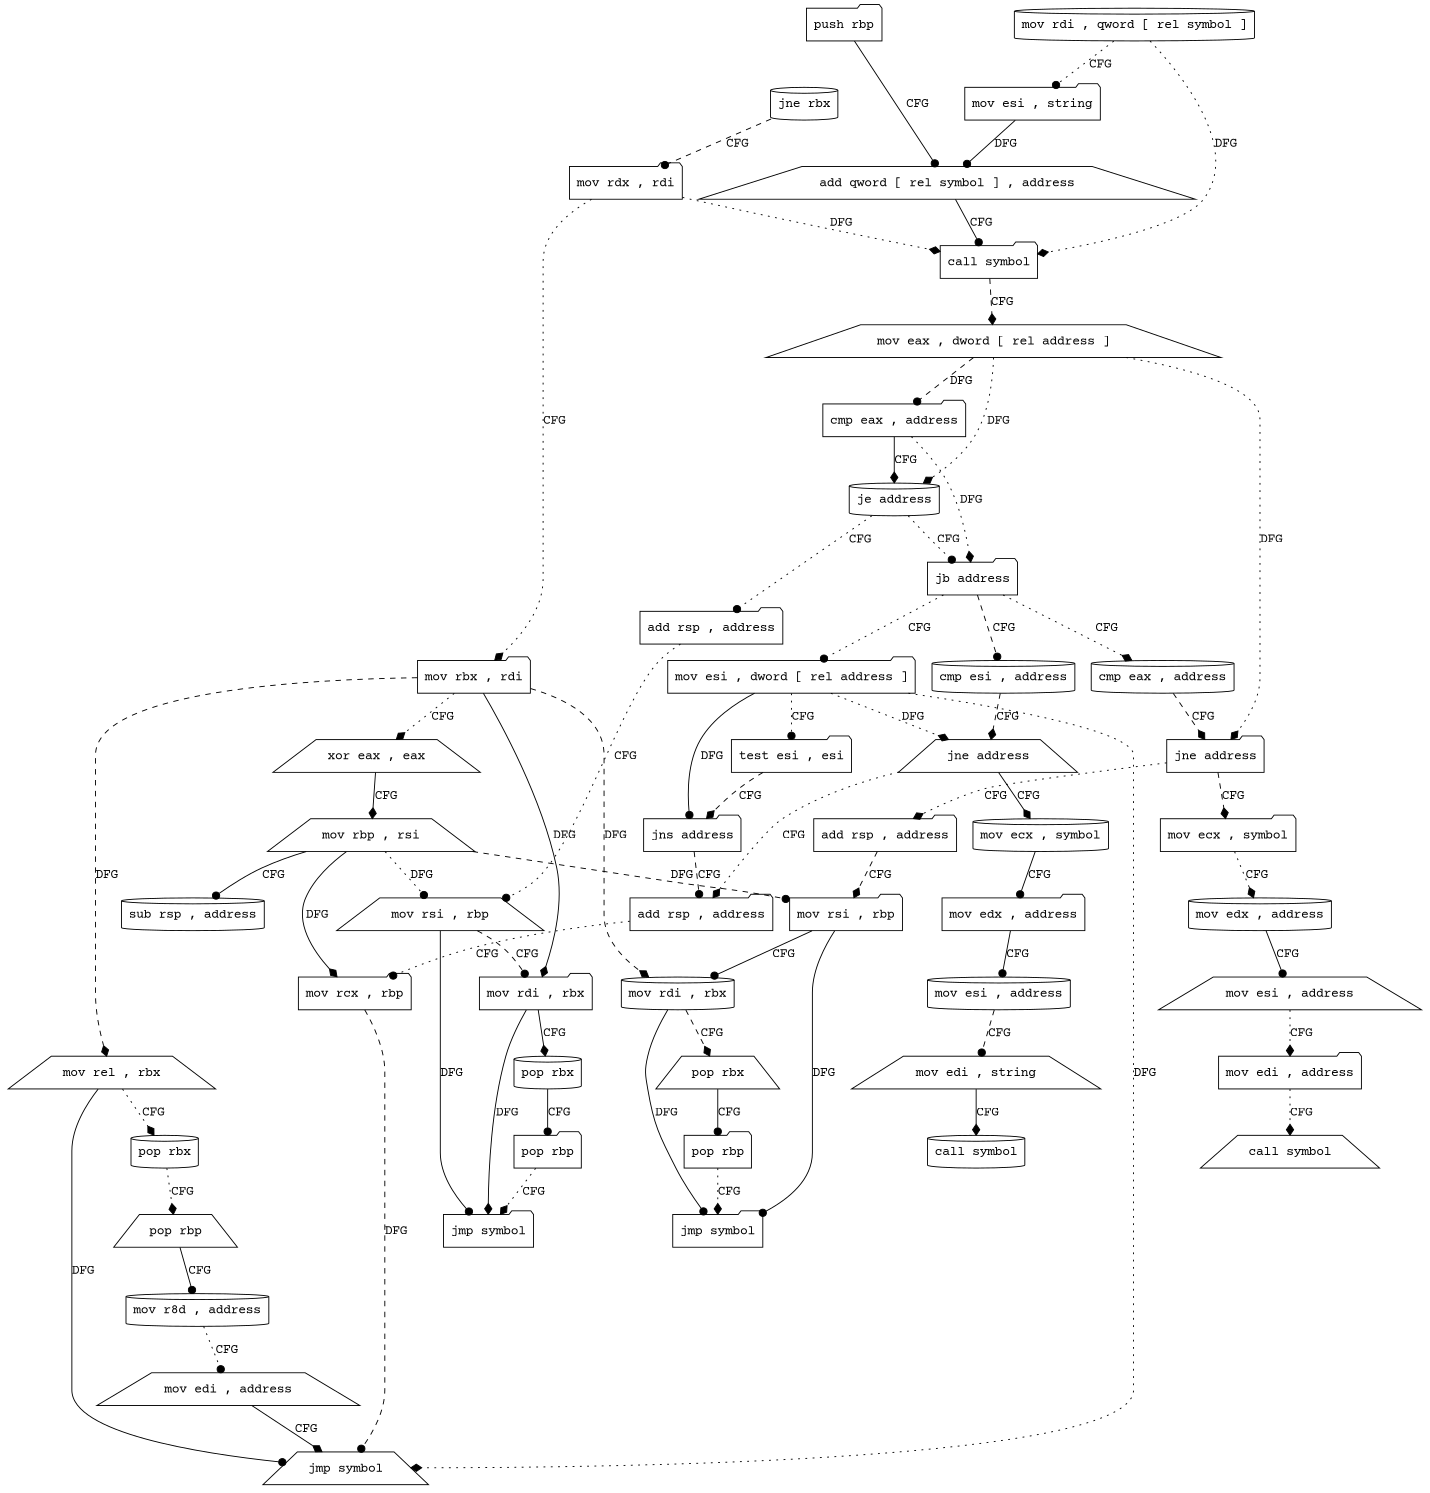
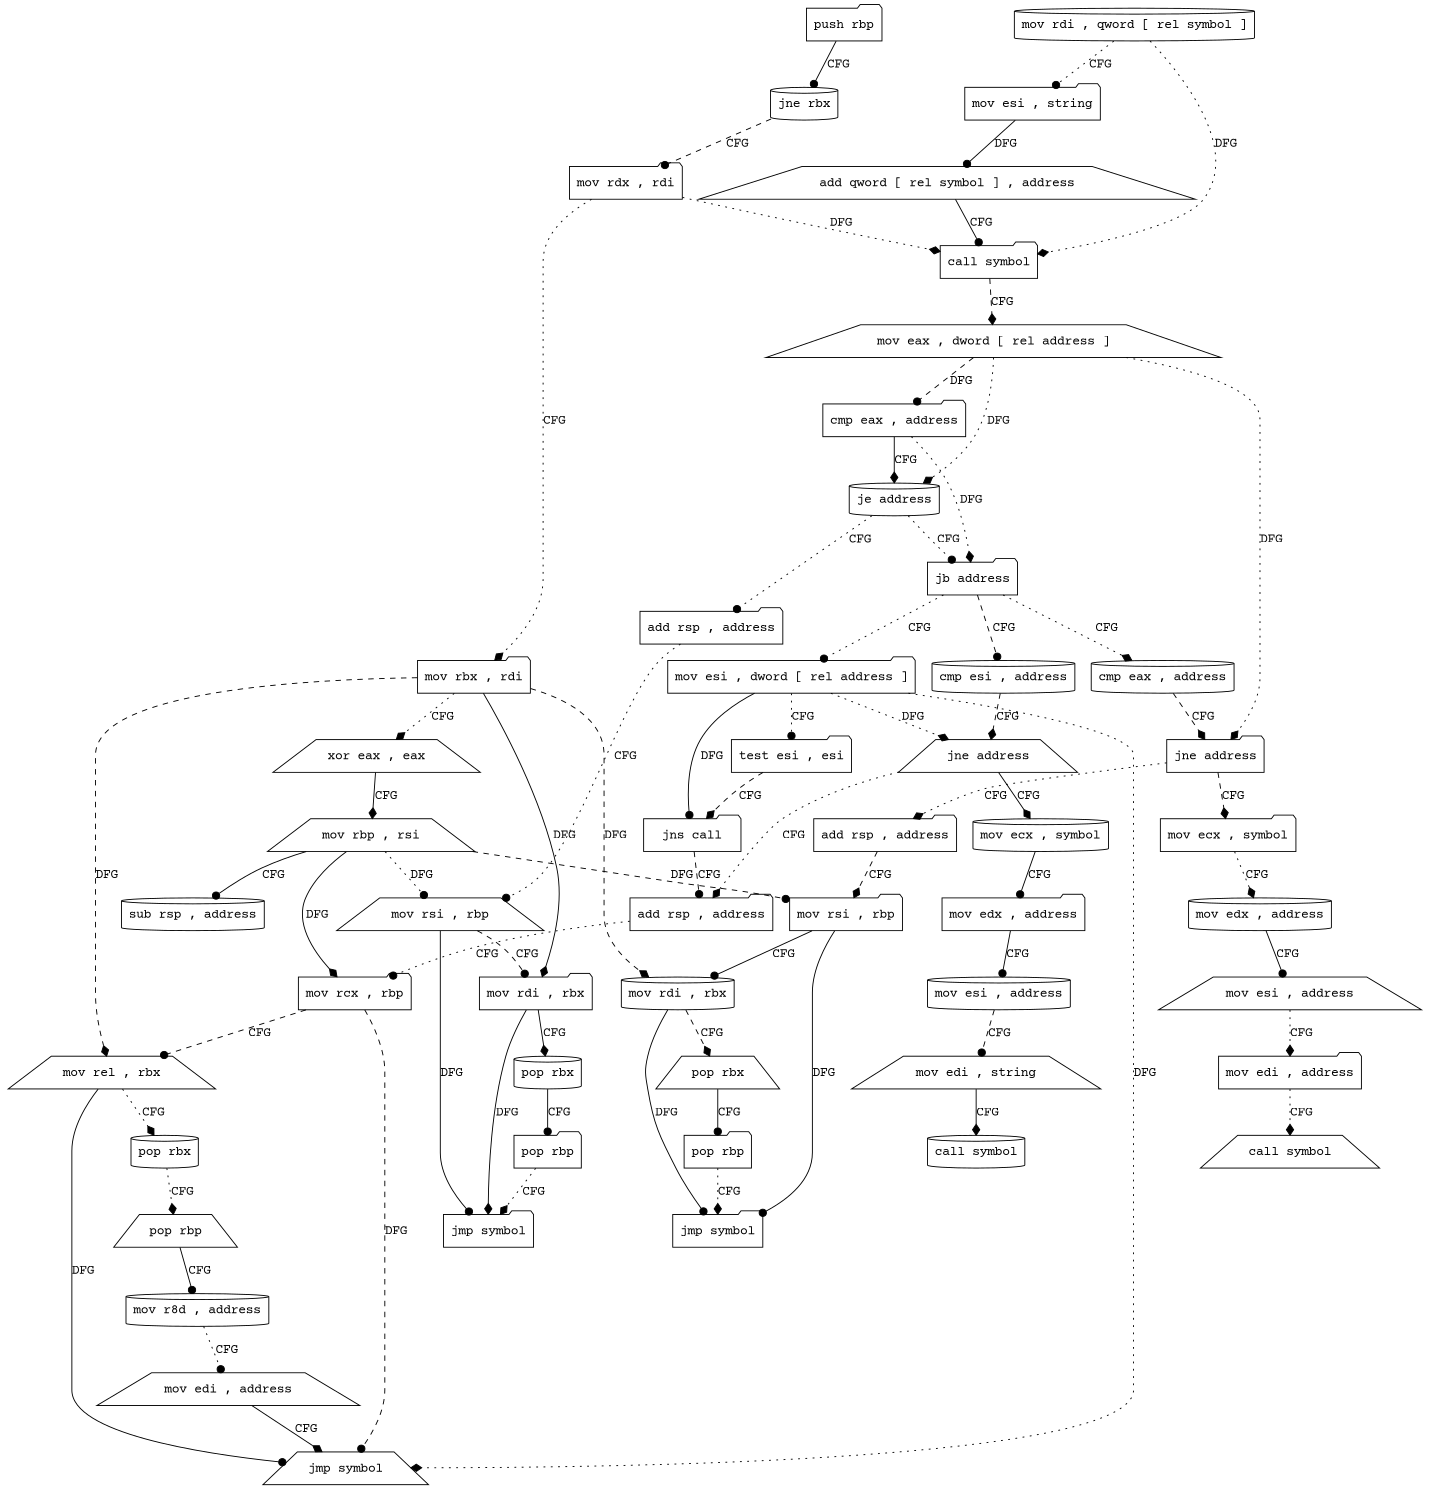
(894, 101) -> (826, 61)
(692, 835) -> (692, 835)
none -> (237, 1032)
